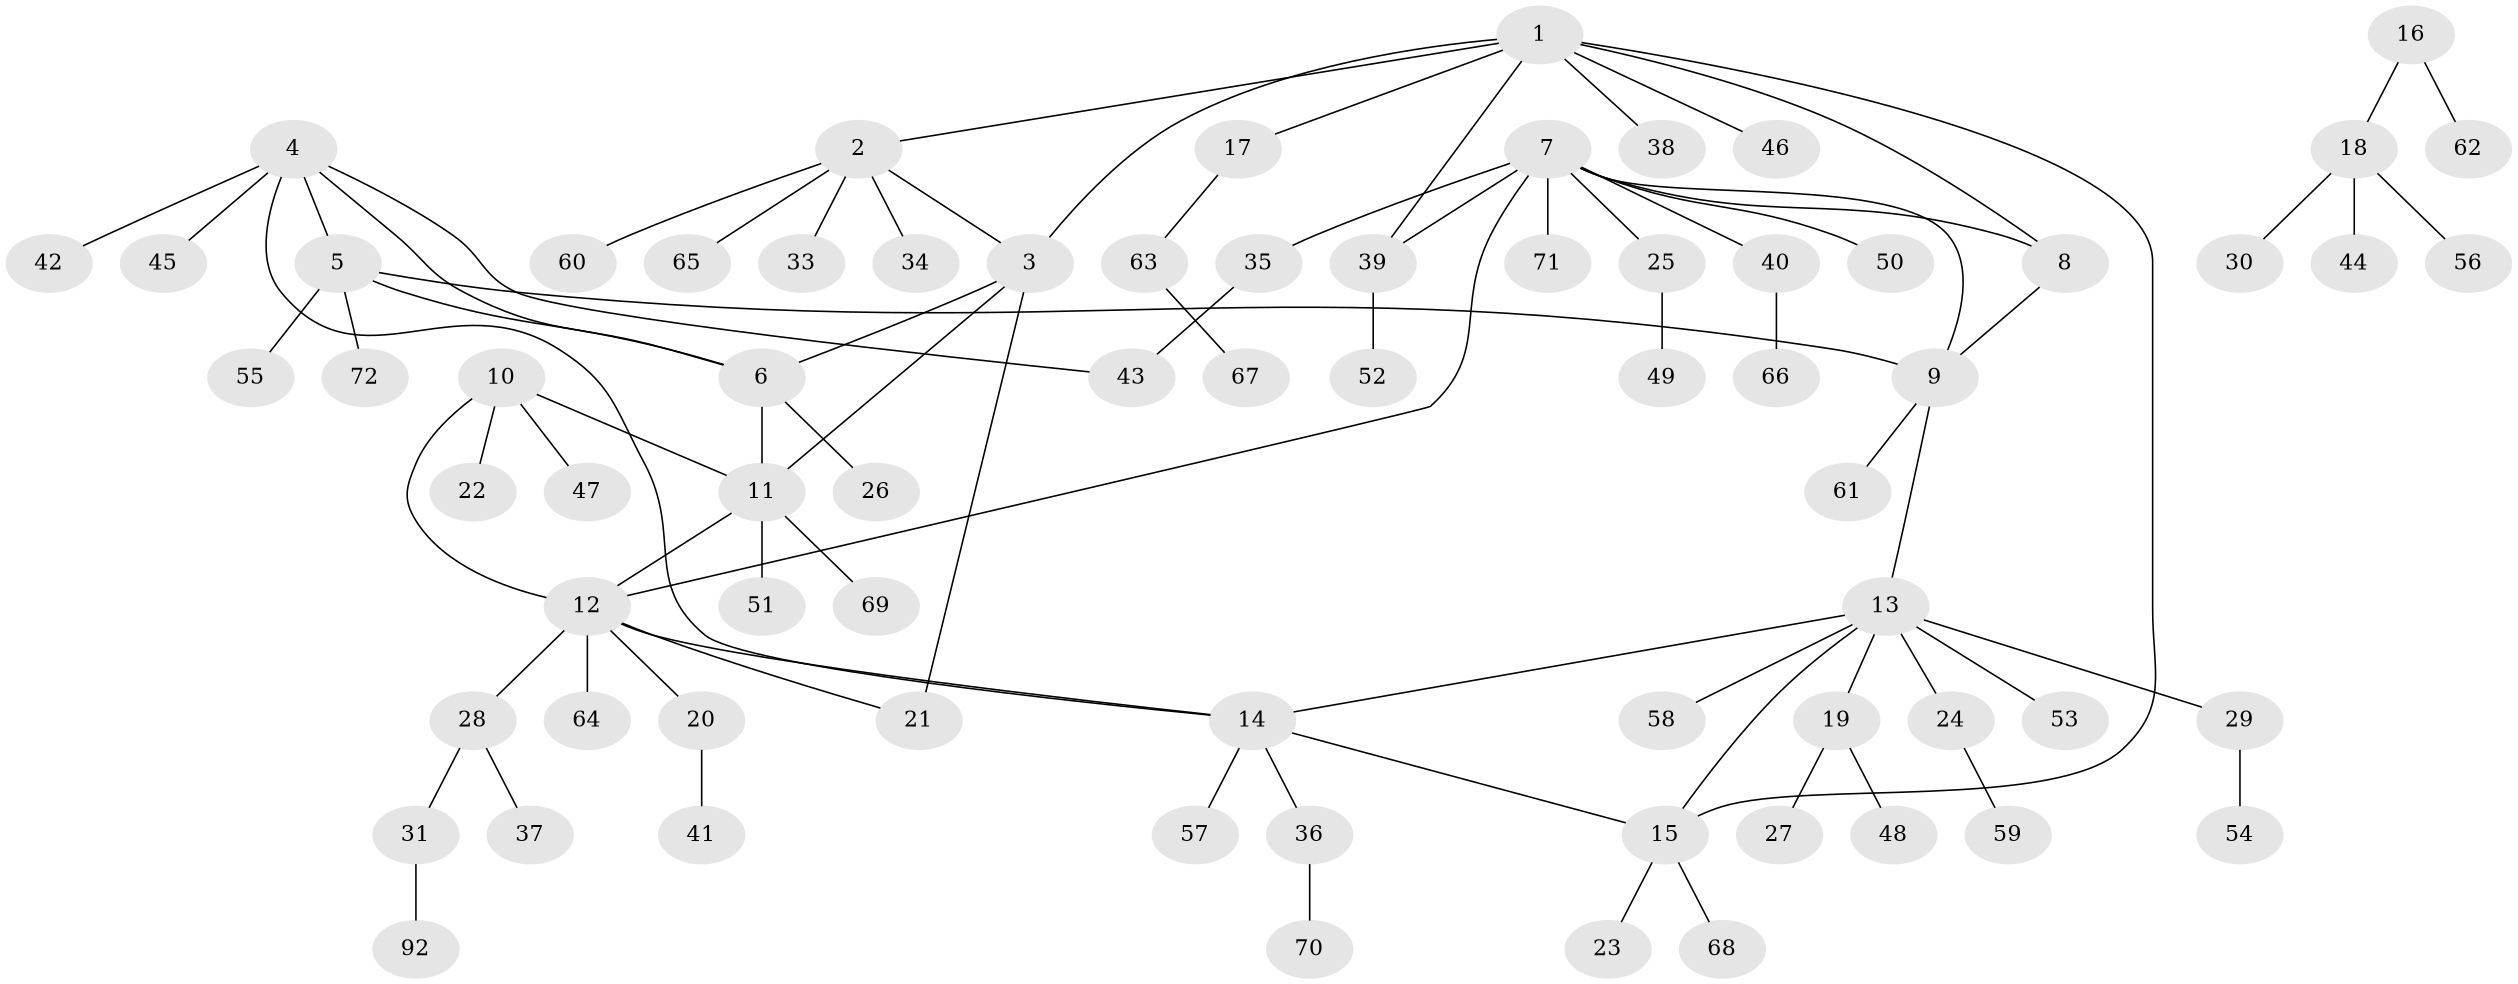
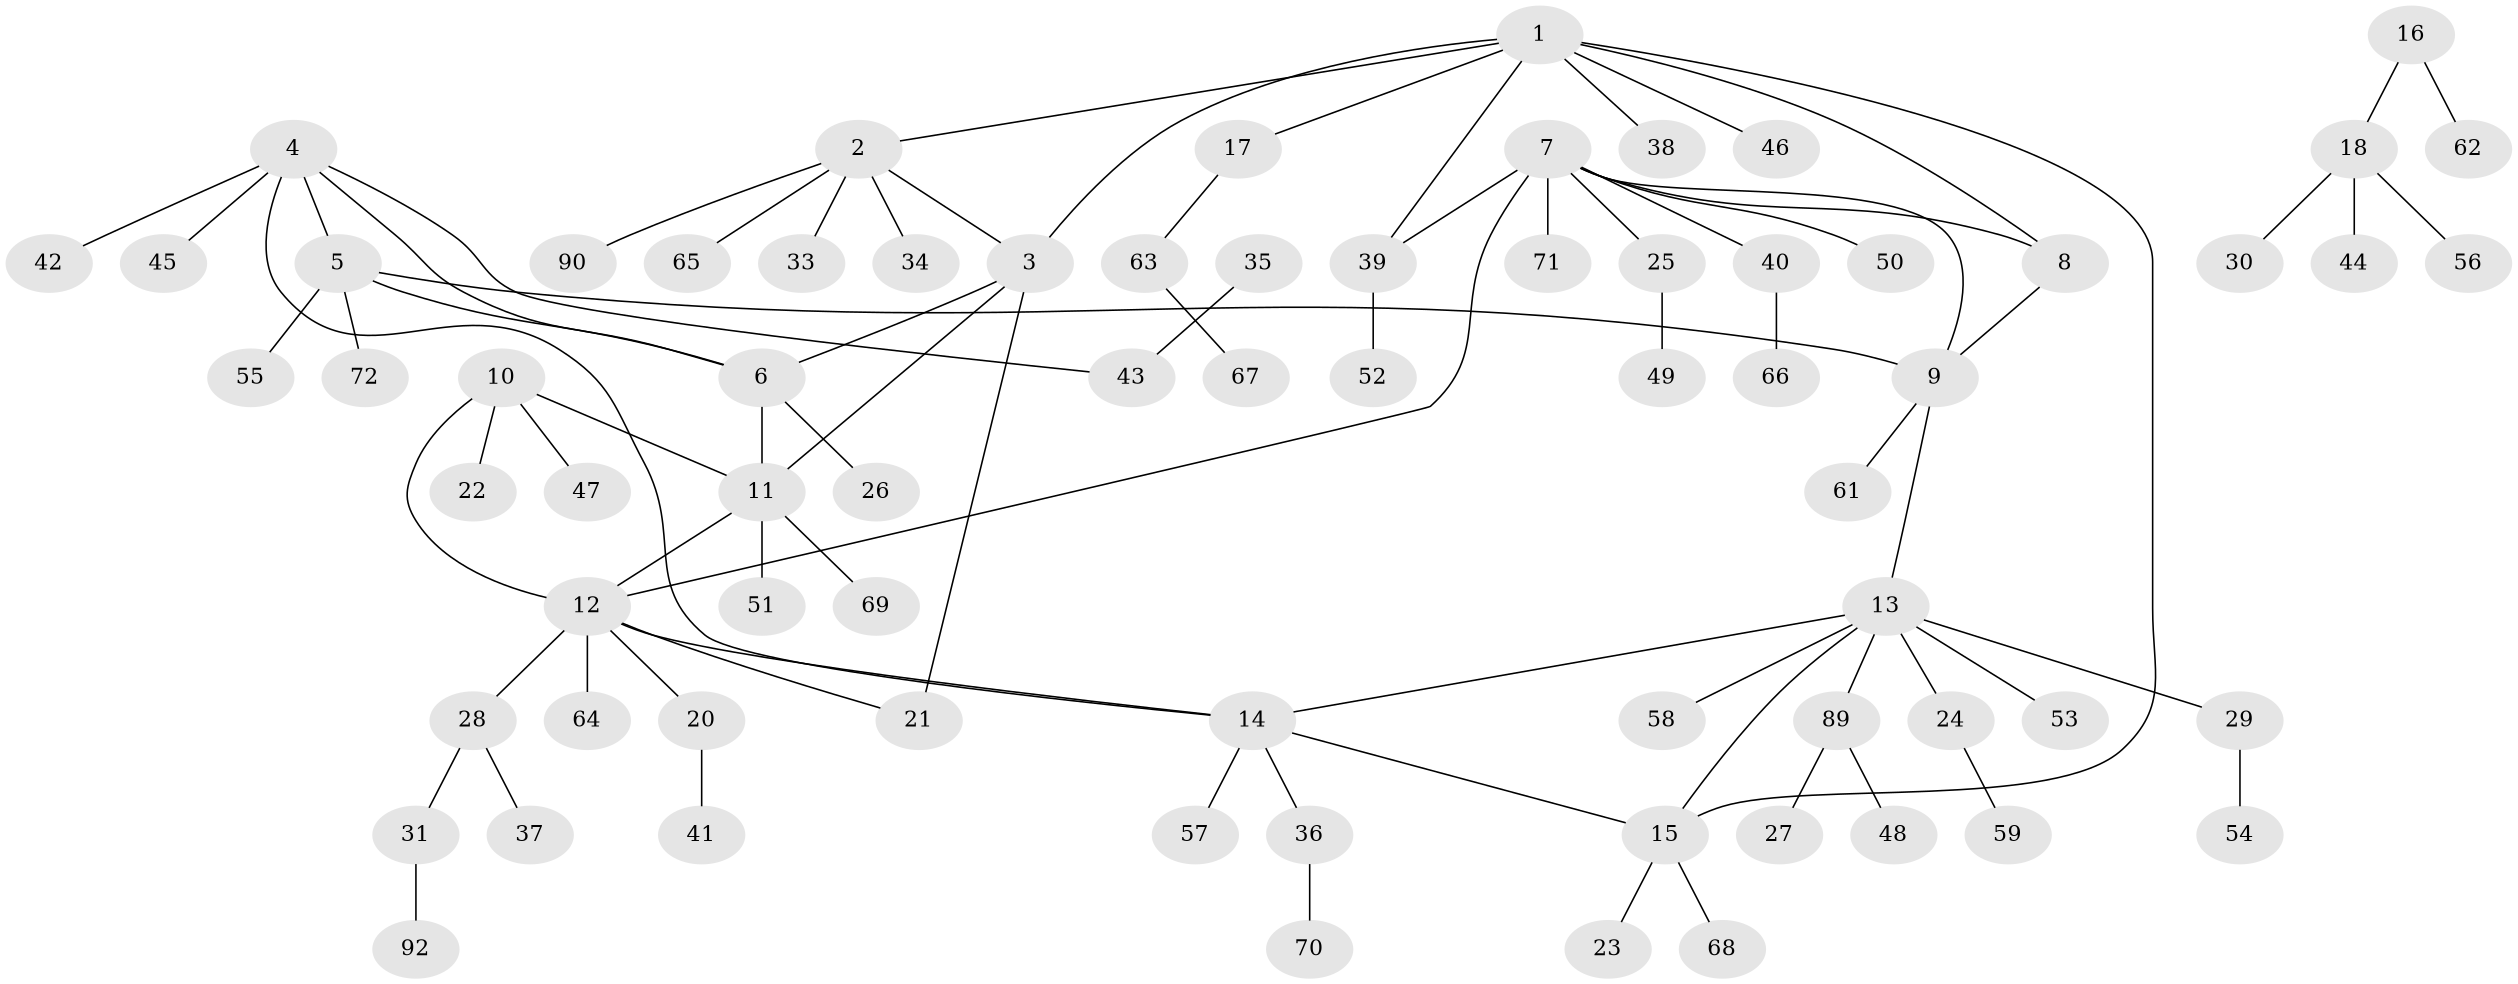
(1400, 202) -> none
(573, 264) -> (573, 264)
(1837, 721) -> (1837, 721)
